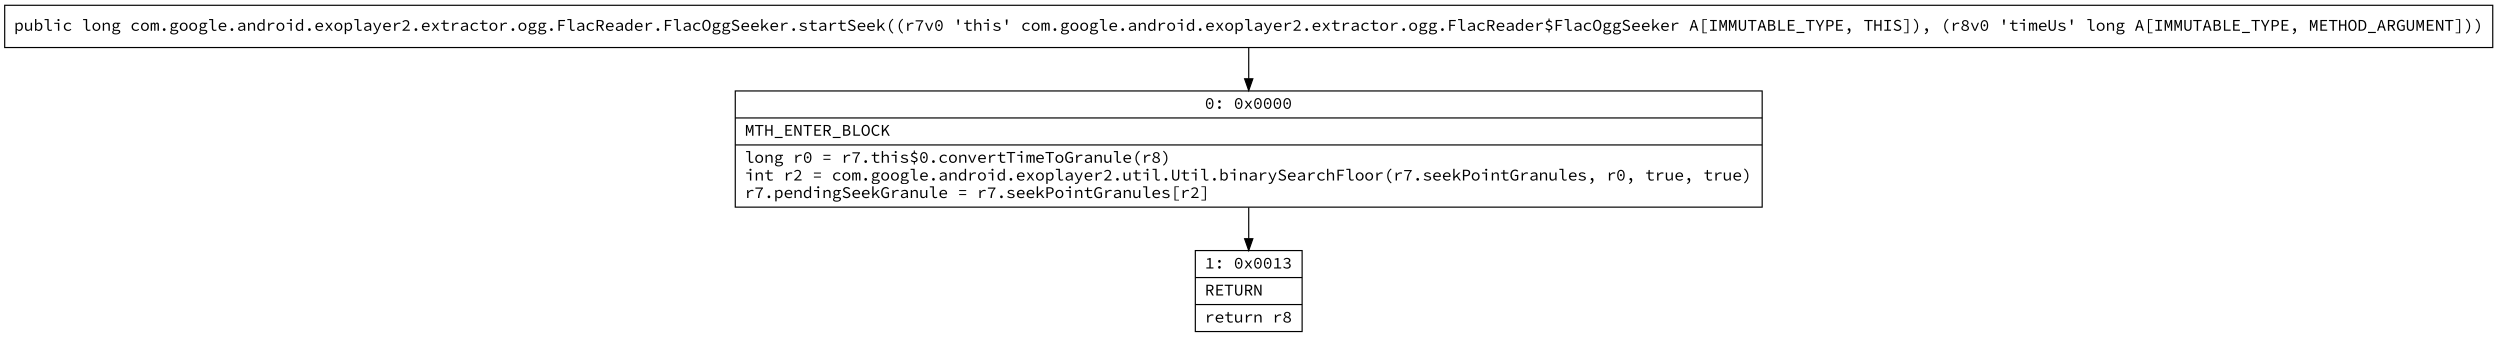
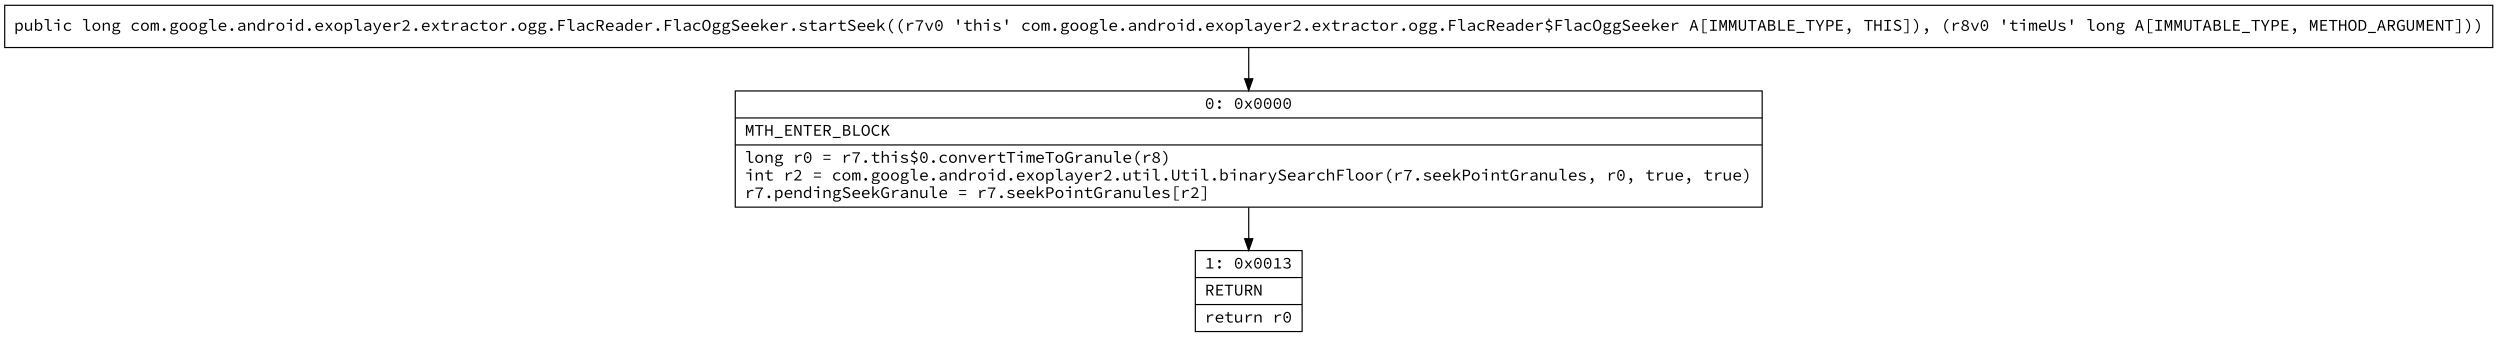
(1249, 317) -> (1249, 317)
